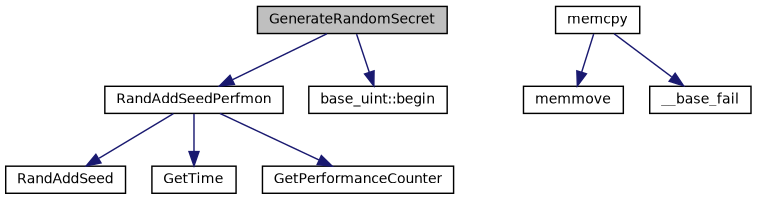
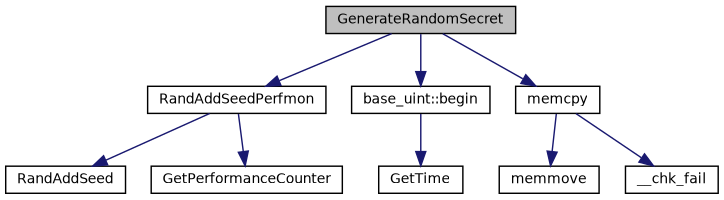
none -> (483, 56)
(700, 100) -> (672, 180)
(194, 133) -> (421, 133)
